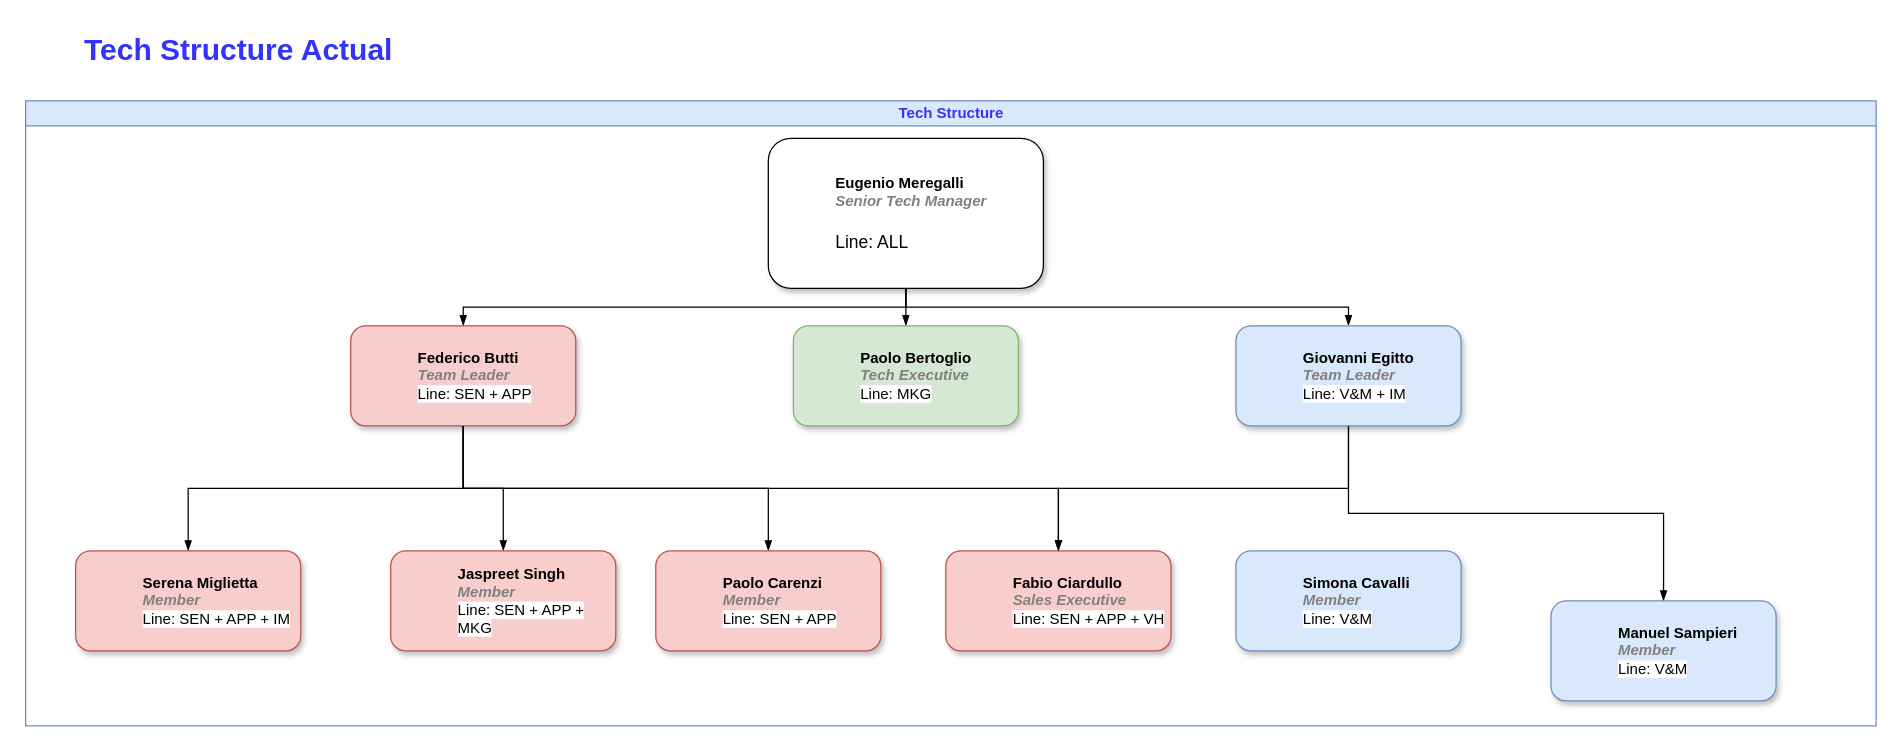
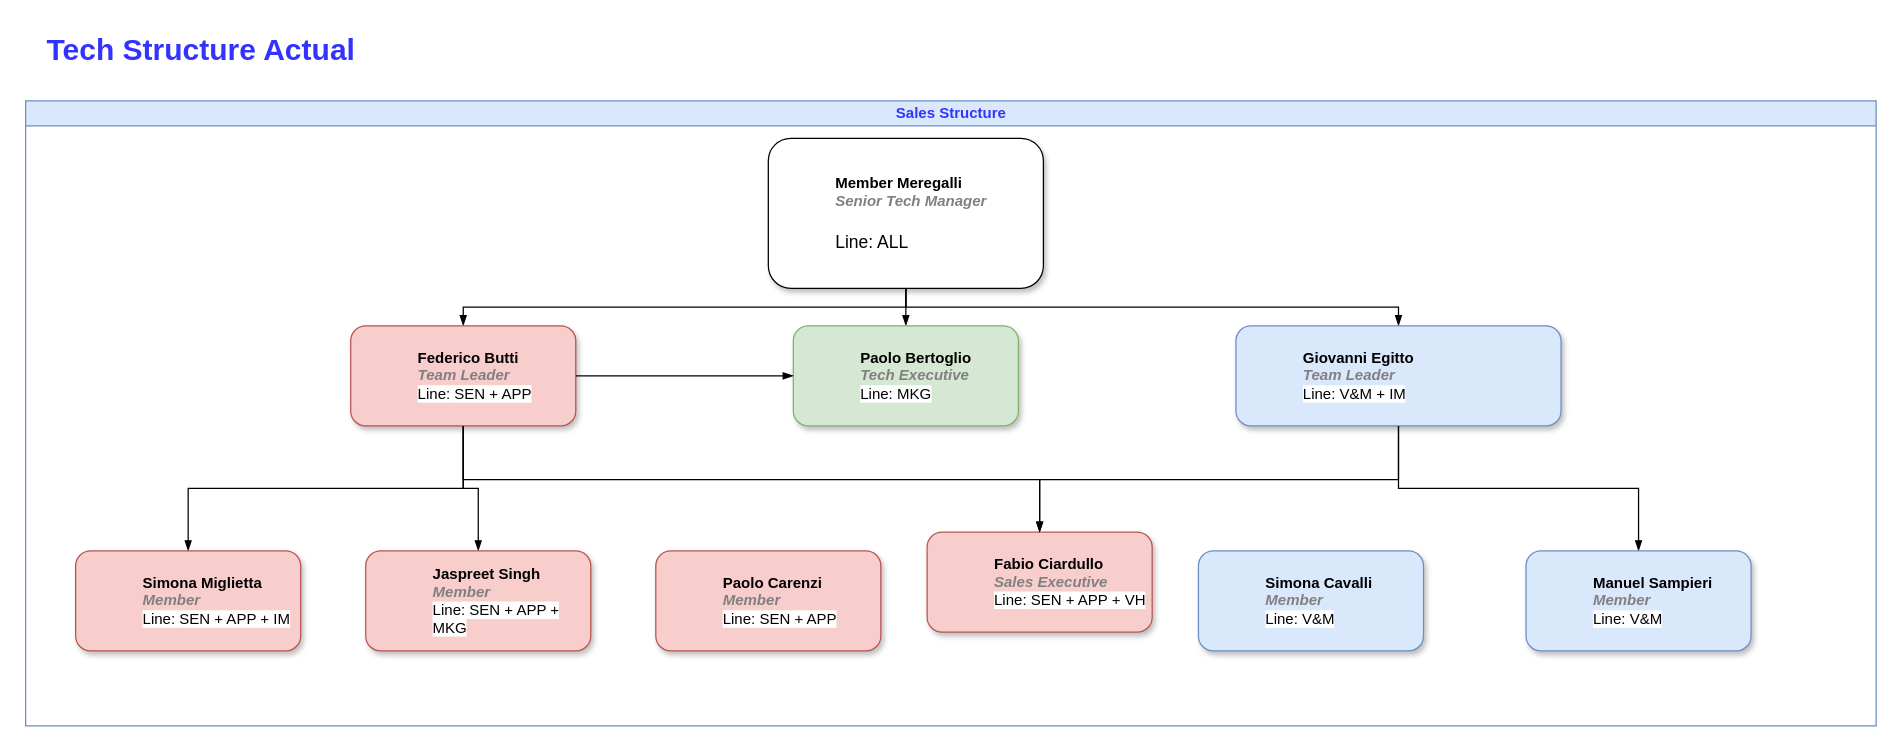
(238, 51) -> (201, 51)
(951, 113) -> (951, 113)
(910, 213) -> (910, 213)
(1348, 376) -> (1398, 376)
(768, 515) -> (679, 376)
(213, 601) -> (213, 601)
(503, 601) -> (478, 601)
(1058, 601) -> (1039, 582)
(1348, 601) -> (1311, 601)
(1663, 651) -> (1638, 601)
